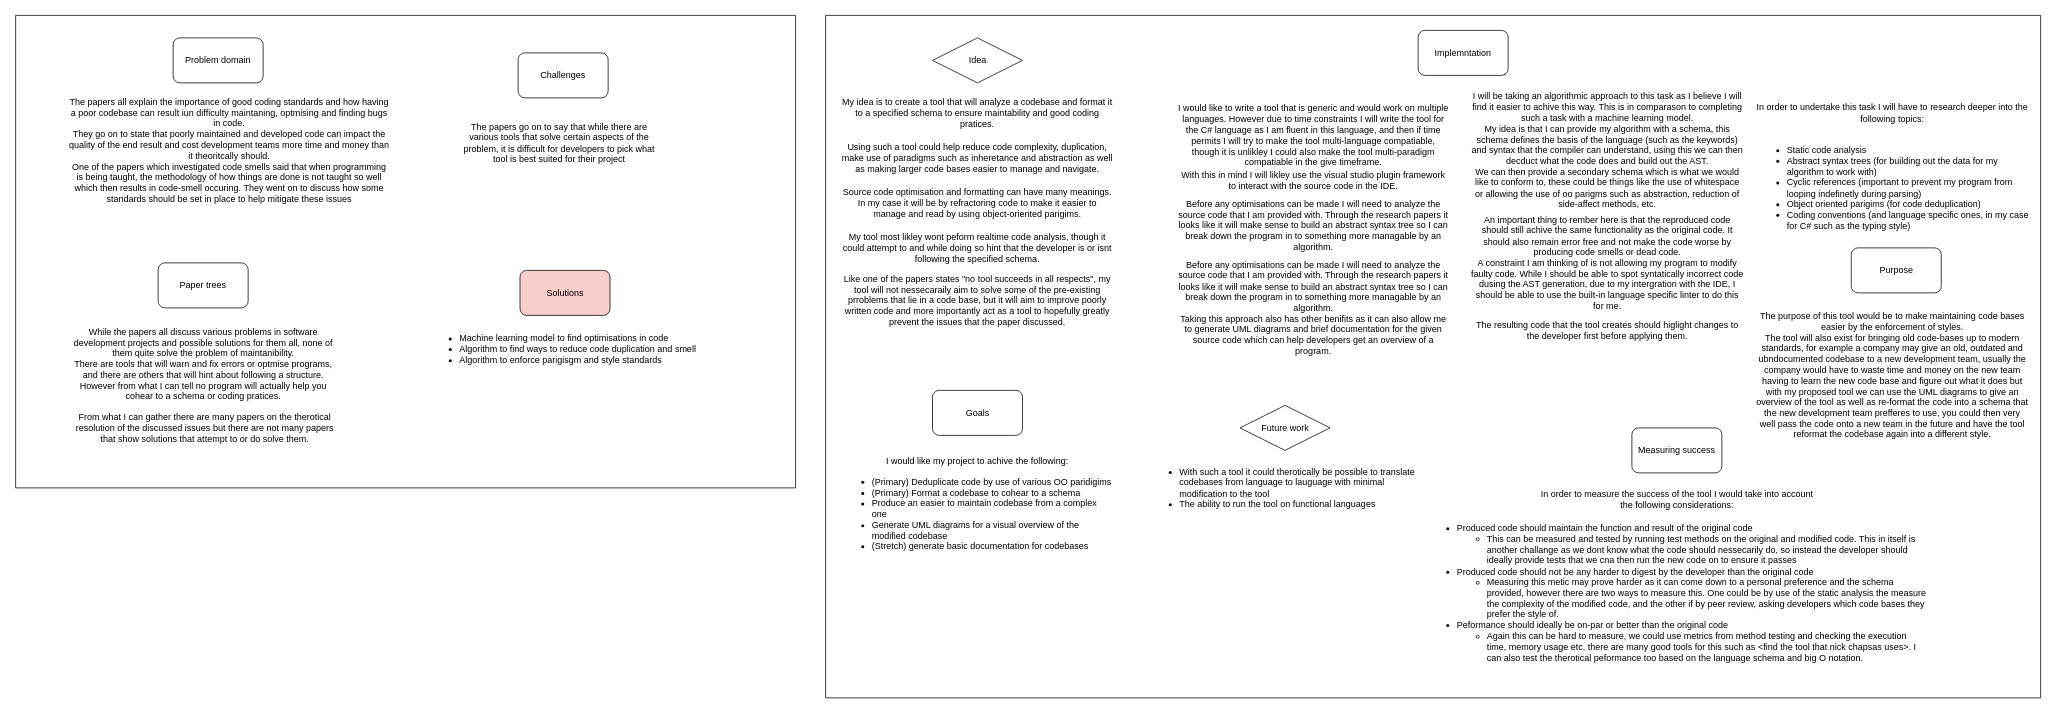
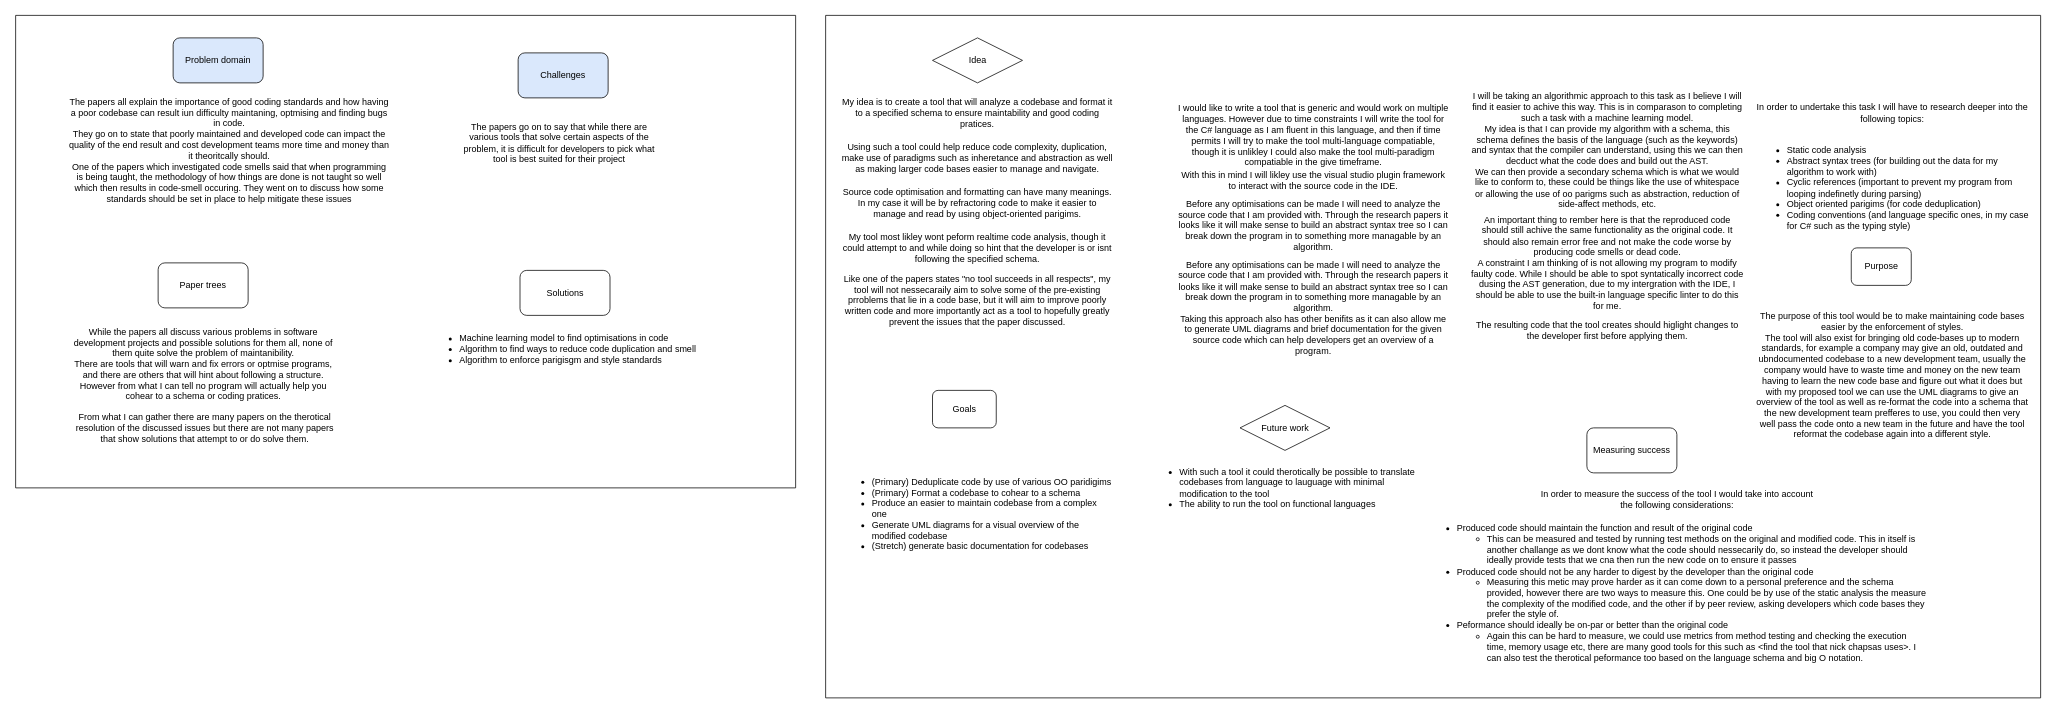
(1463, 53) -> none
(218, 60) -> (218, 60)
(563, 75) -> (563, 75)
(1896, 270) -> (1881, 267)
(565, 293) -> (565, 293)
(977, 413) -> (964, 409)
(1677, 450) -> (1632, 450)
(977, 462) -> none
